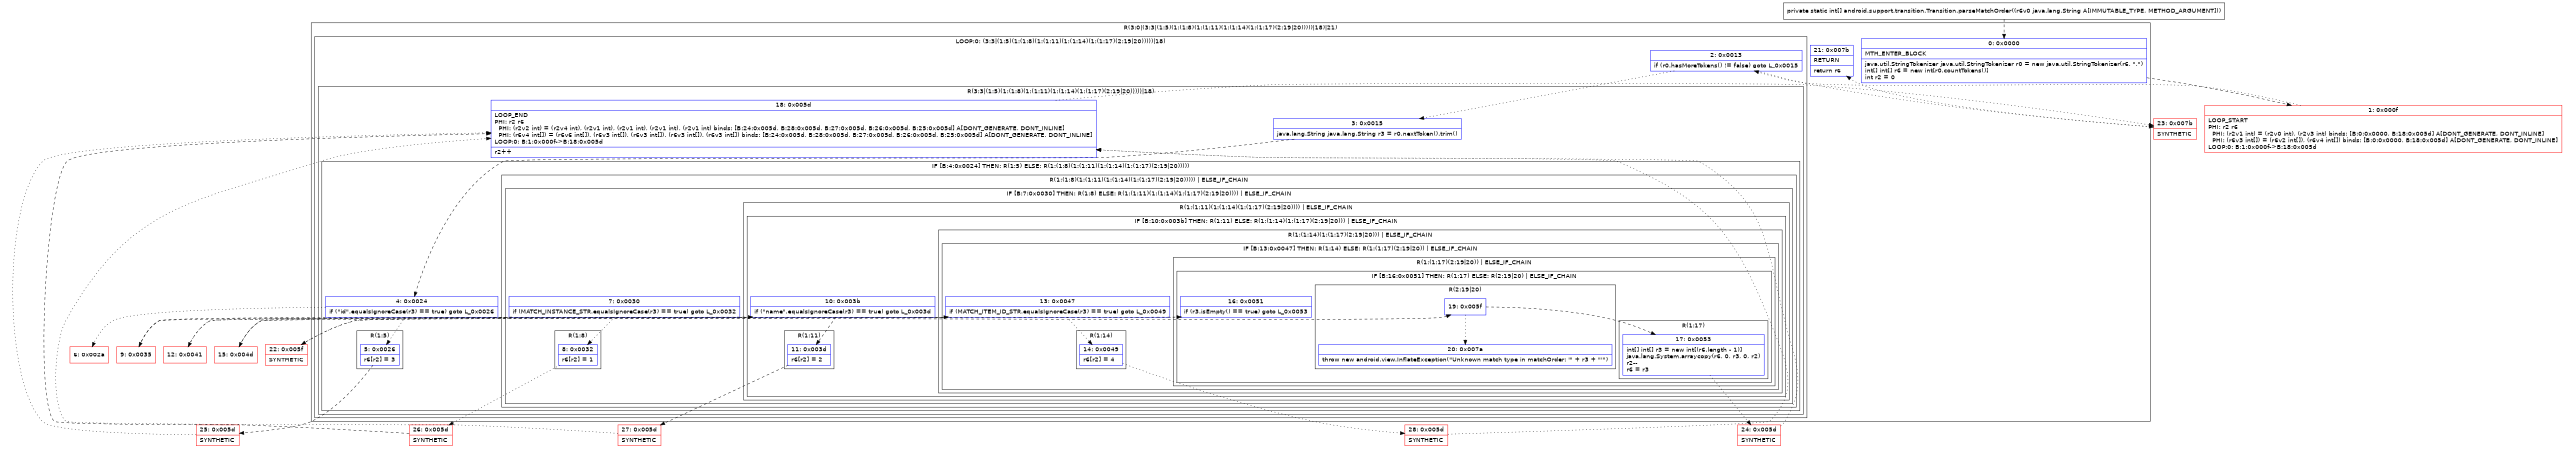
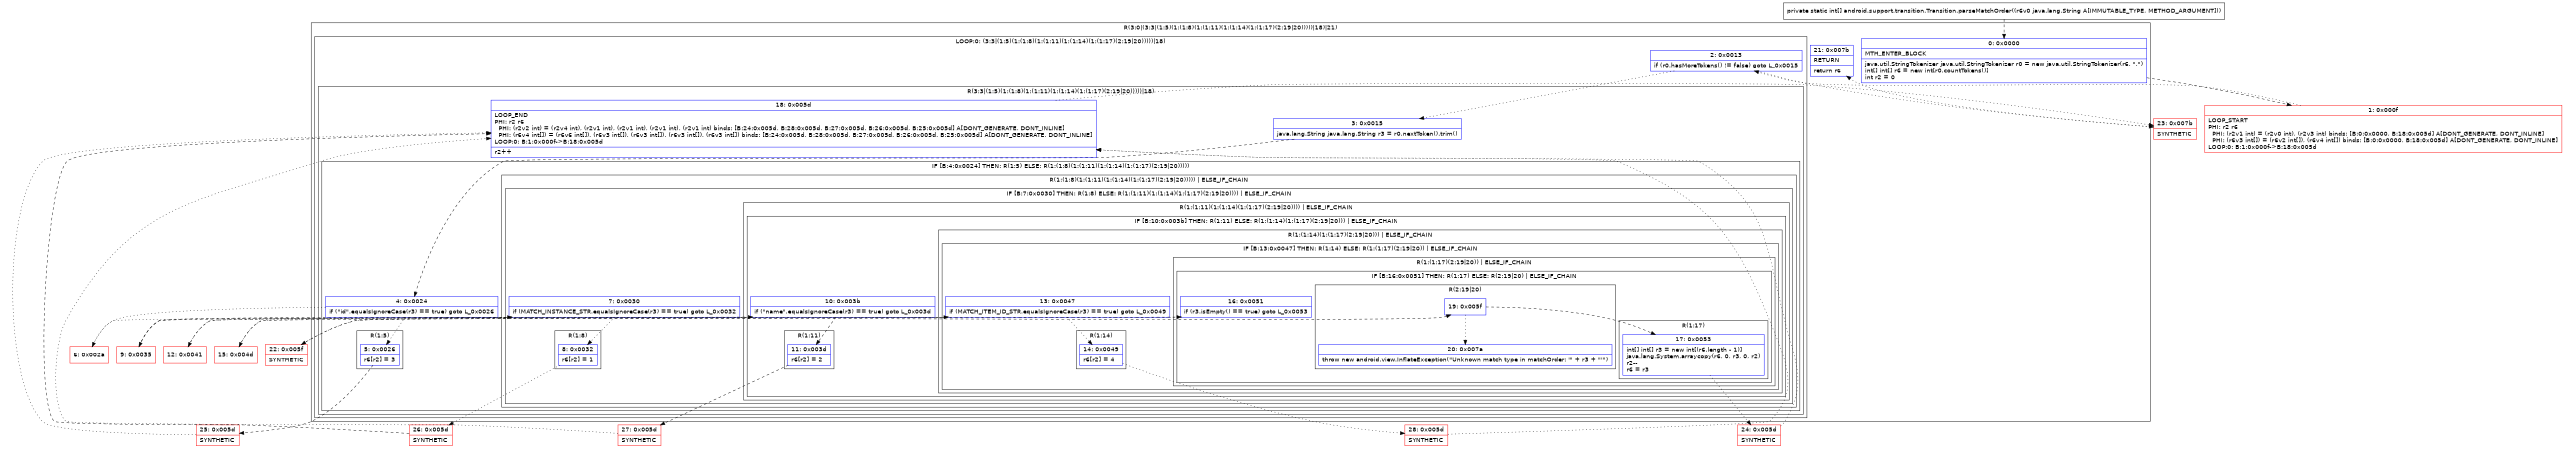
none -> (293, 318)
(590, 318) -> (590, 318)
